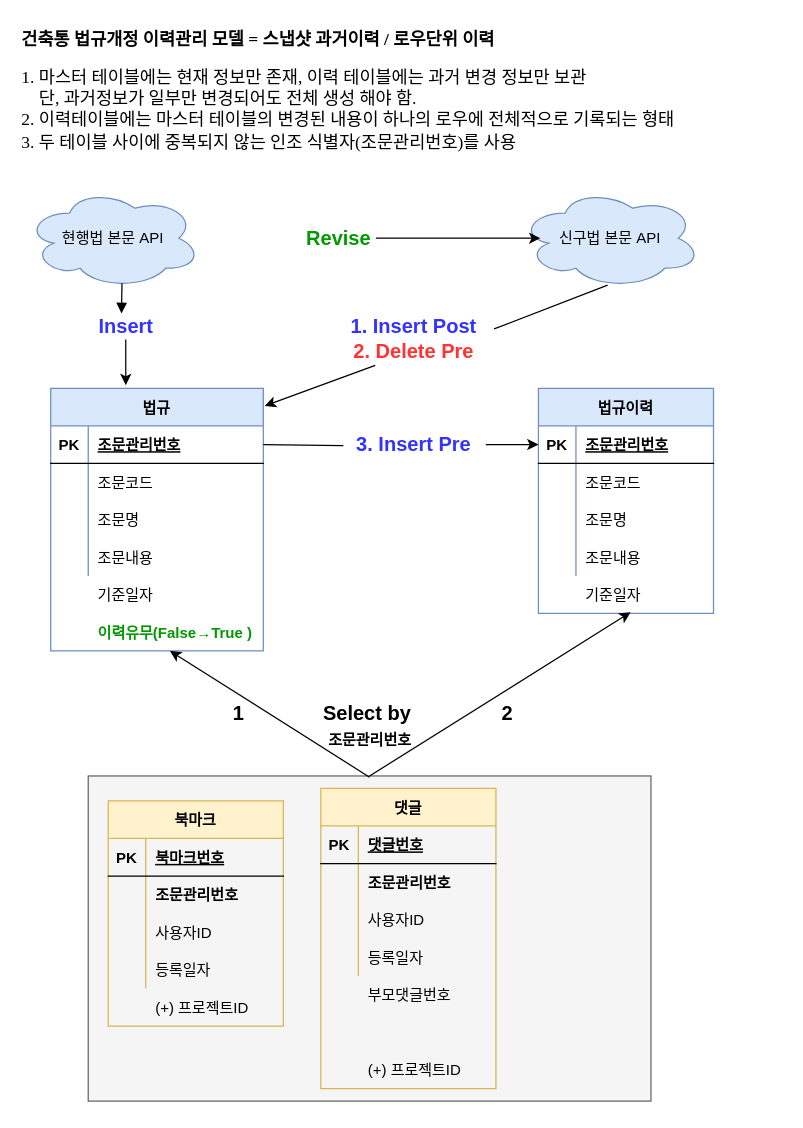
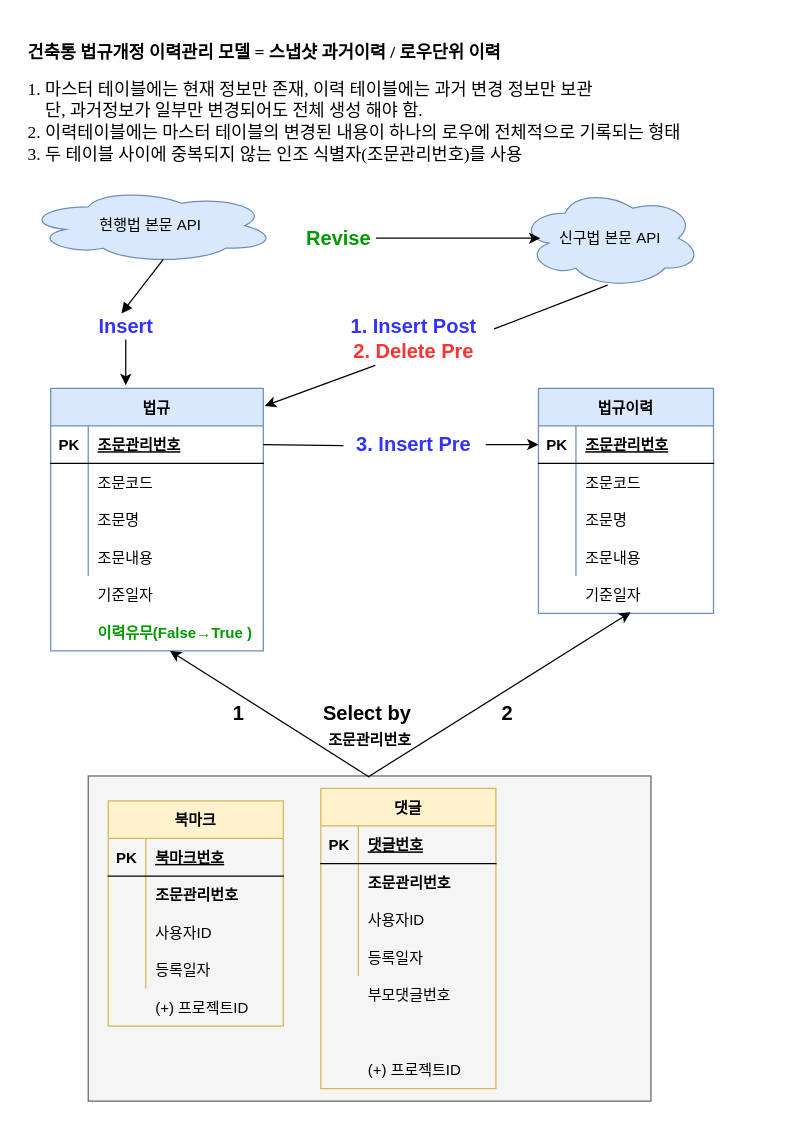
(394, 82) -> (401, 94)
(113, 238) -> (151, 226)
